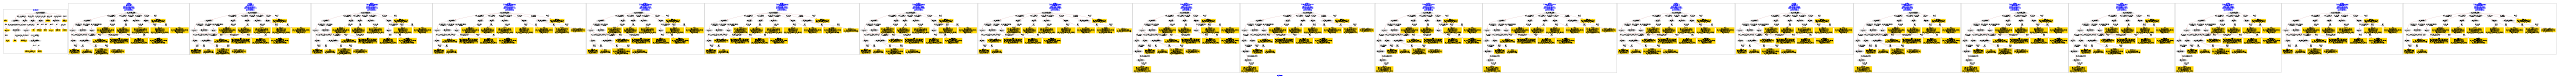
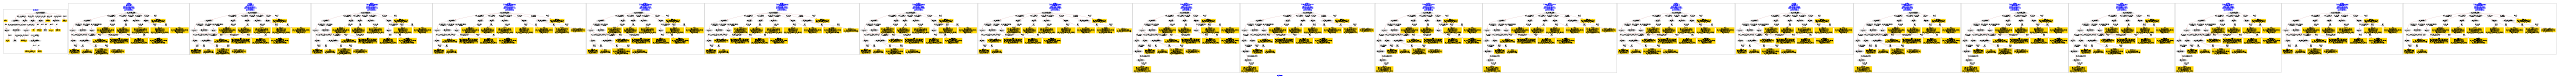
(7, 30) -> (7, 30)
(45, 30) -> (45, 30)
(65, 30) -> none
(5, 36) -> (8, 35)
(15, 41) -> (15, 41)
